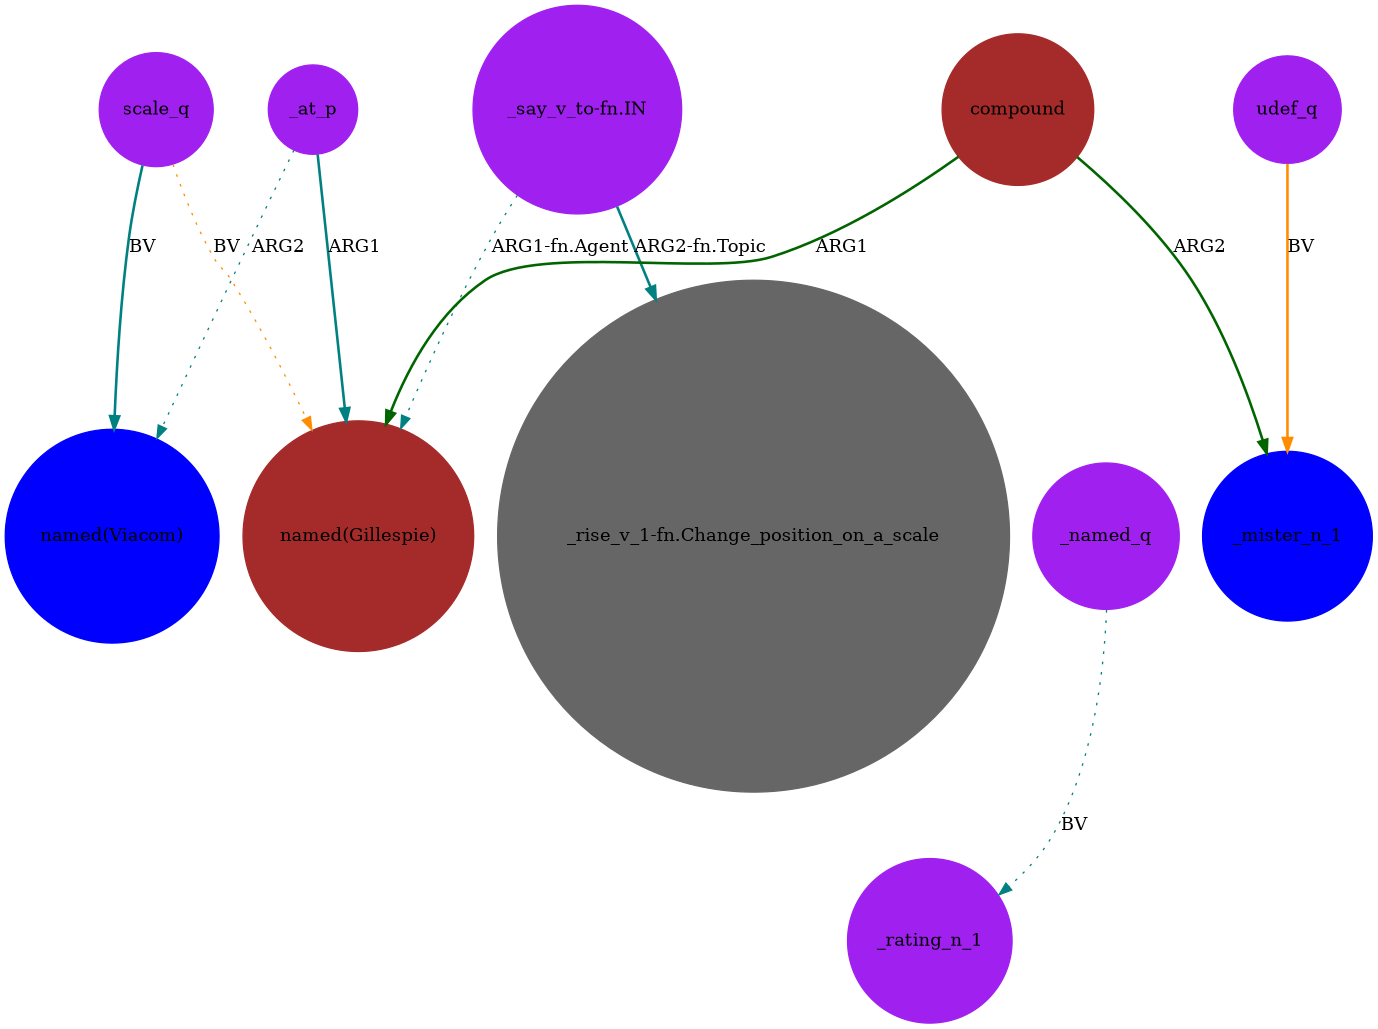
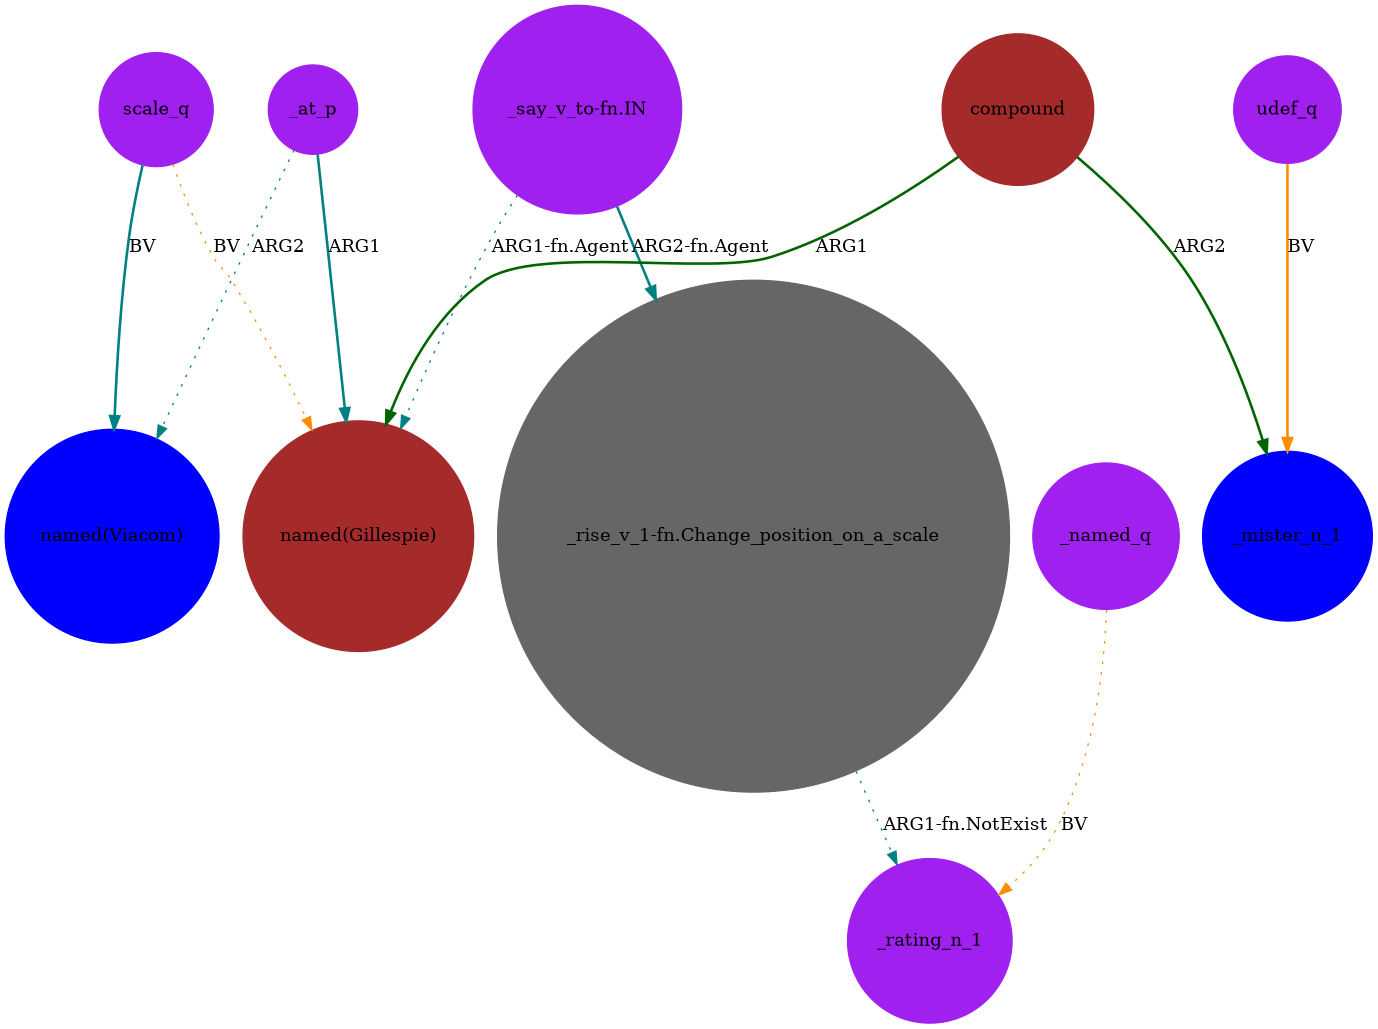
(700, 247) -> (700, 247)
(1084, 759) -> (1084, 759)
none -> (874, 812)
